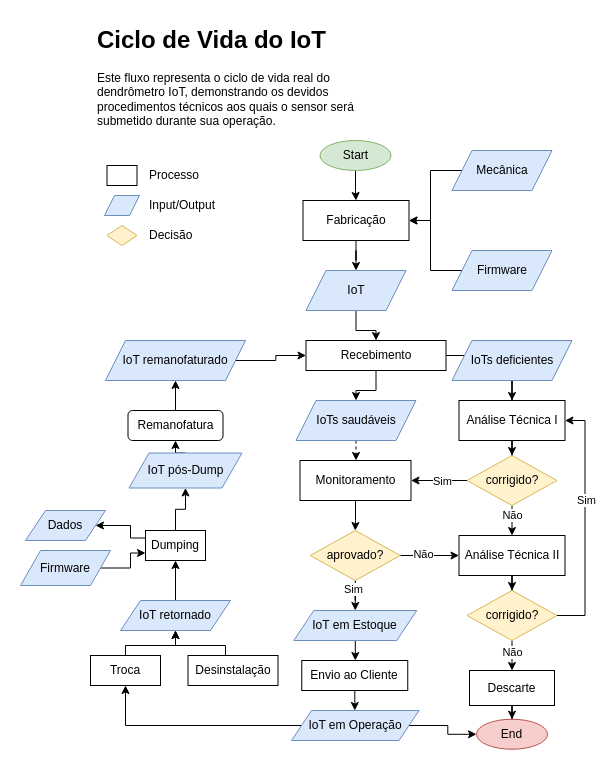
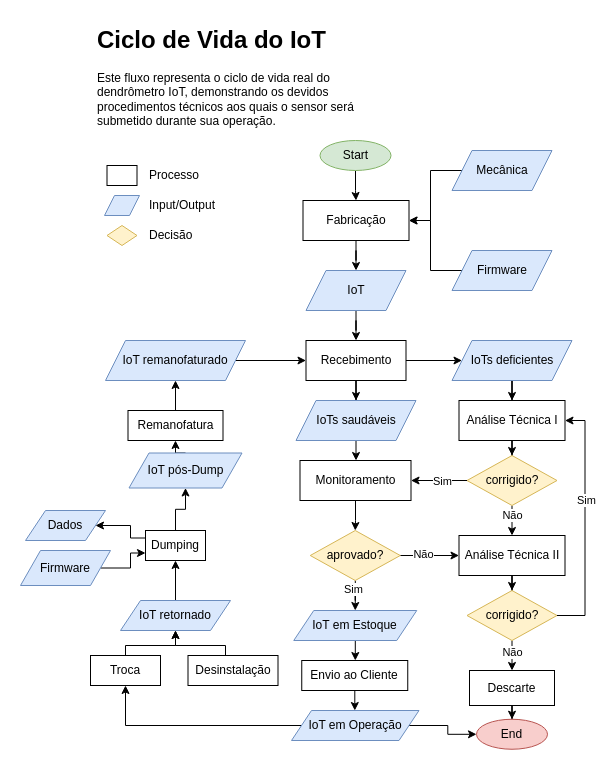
(376, 356) -> (356, 361)
(176, 426) -> (176, 426)
(356, 447) -> (356, 447)
